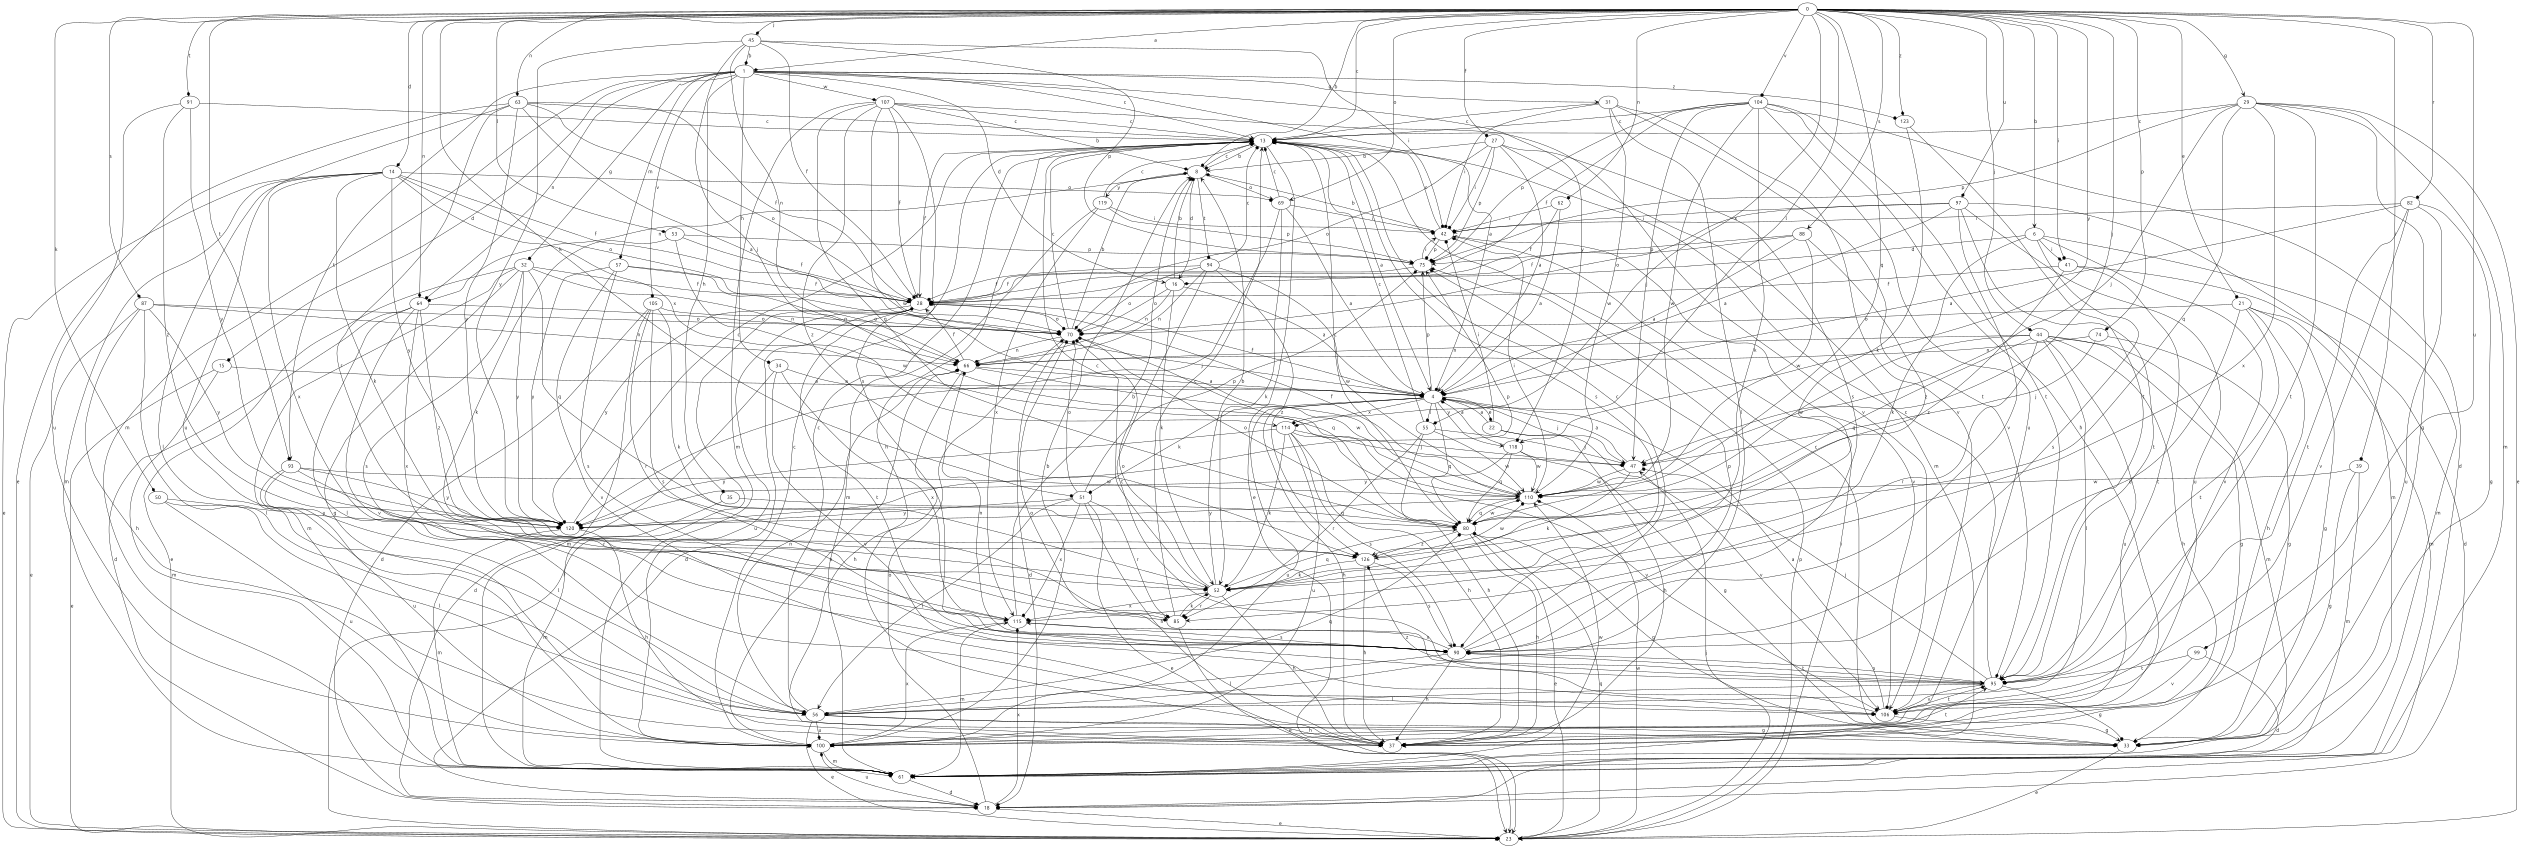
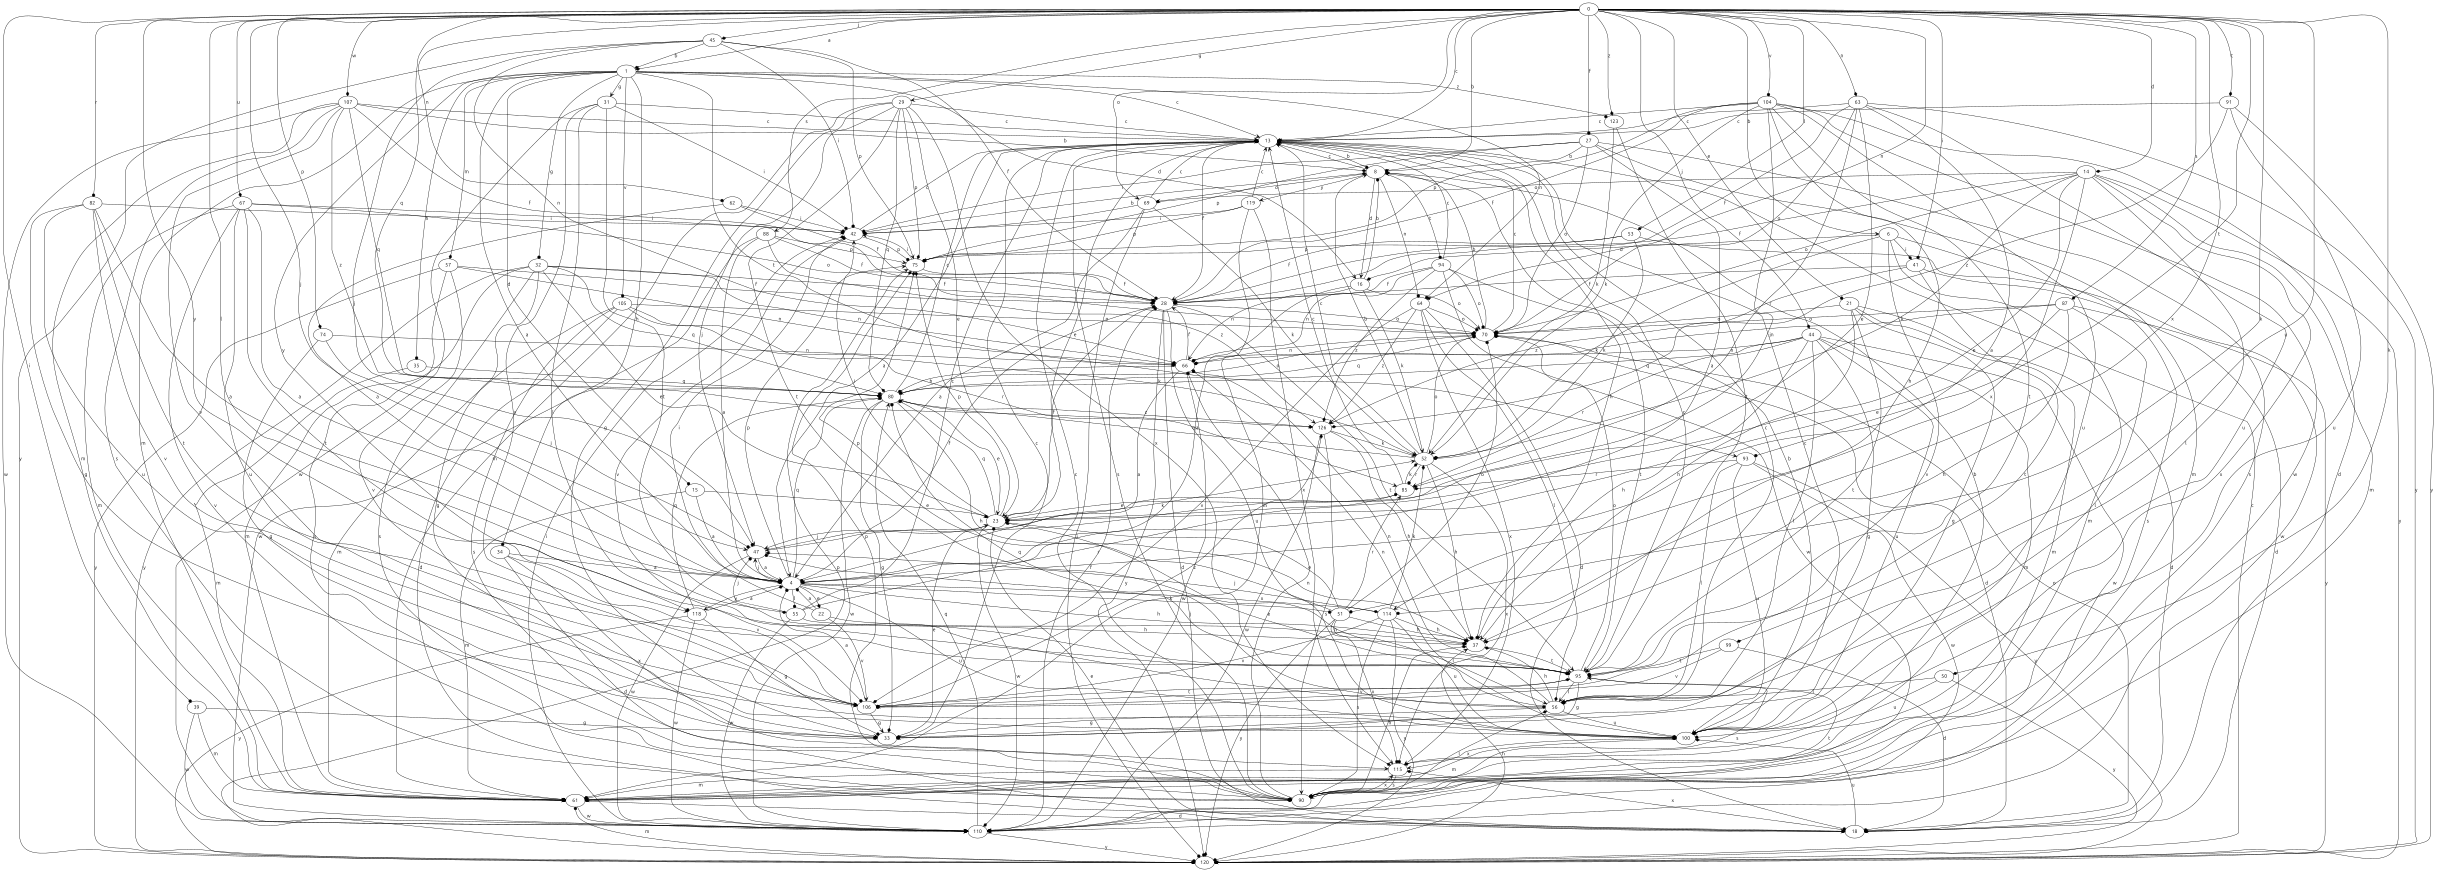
(813, 86) -> (937, 12)
(1959, 203) -> (242, 203)
(1917, 607) -> (2166, 598)
(972, 730) -> (1037, 369)
